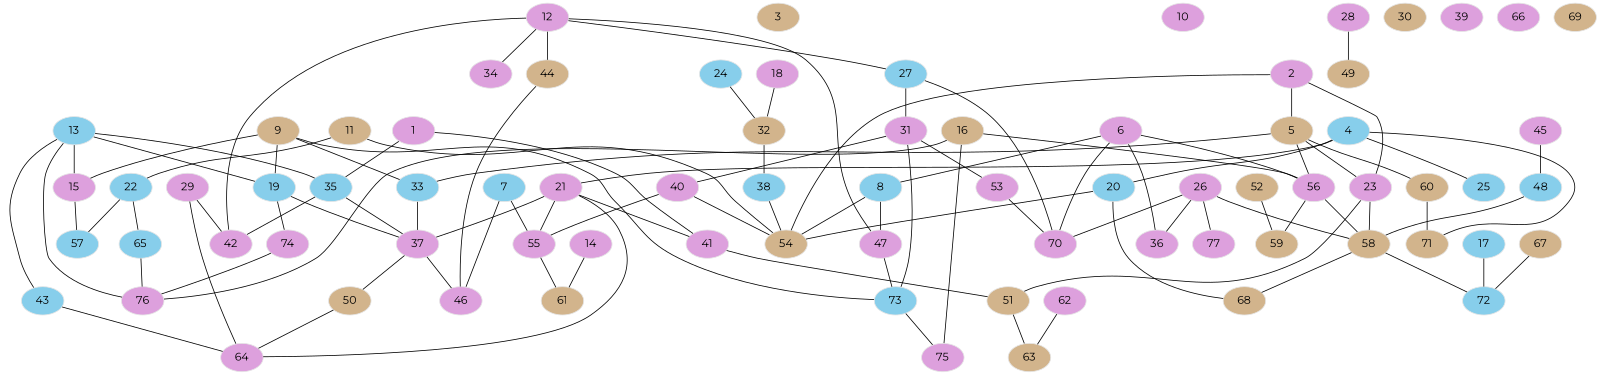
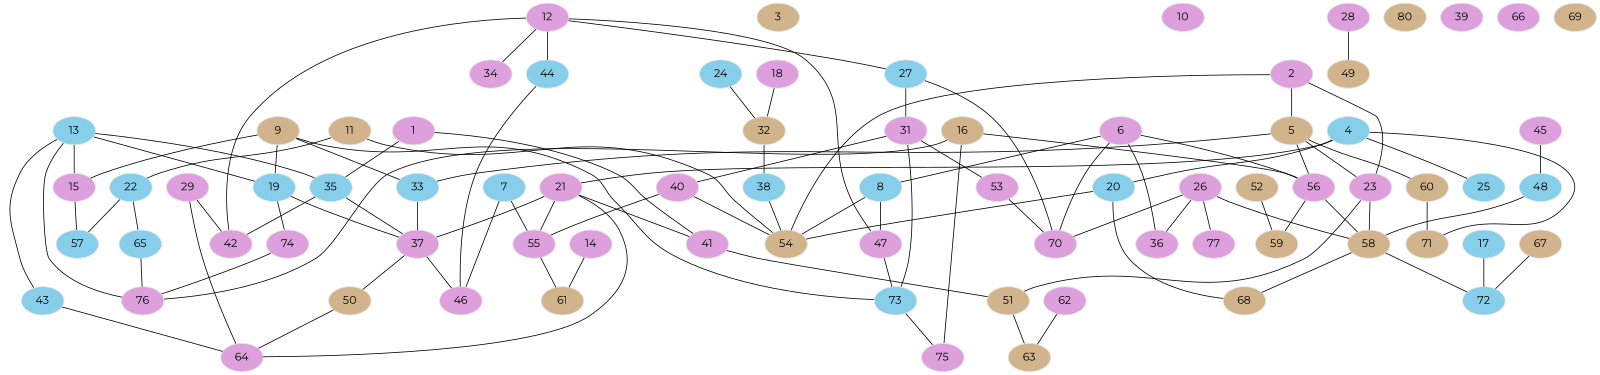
(1405, 17) -> (1405, 17)
(547, 74) -> (547, 74)
